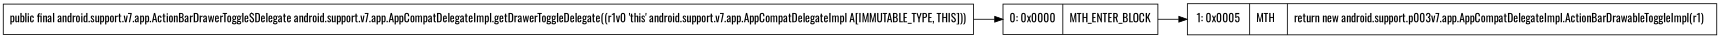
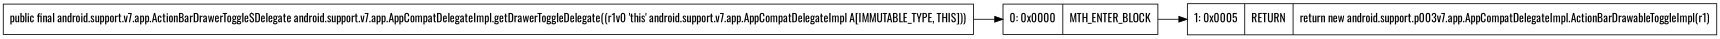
(1266, 19) -> (1269, 19)
